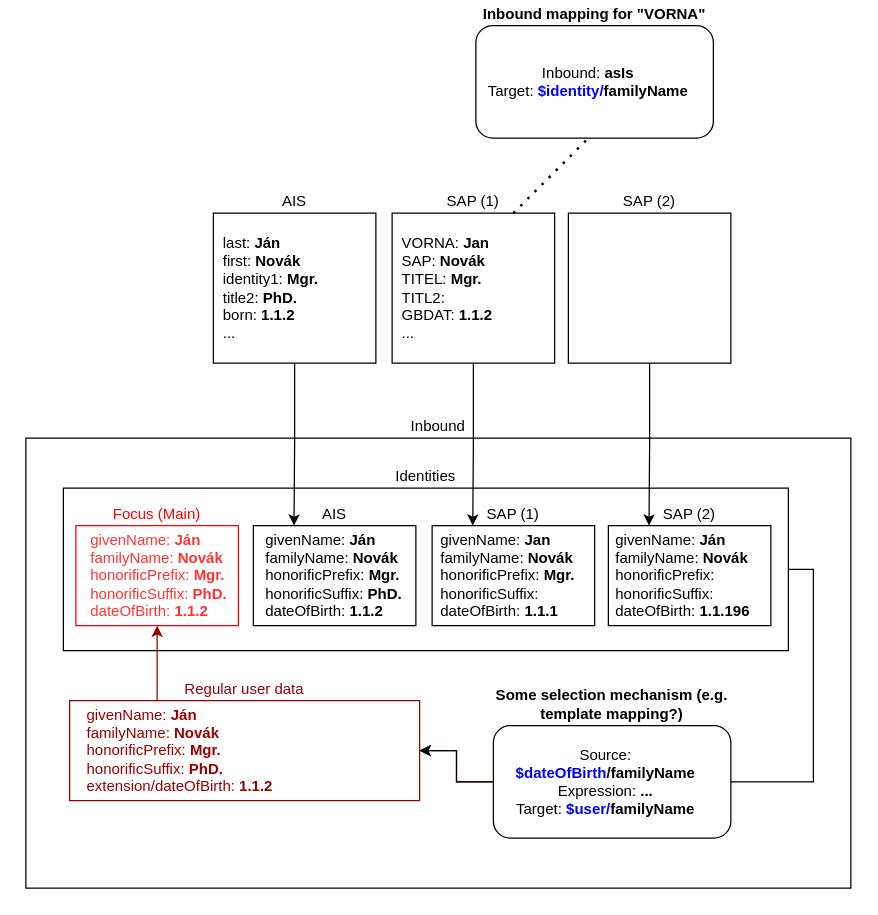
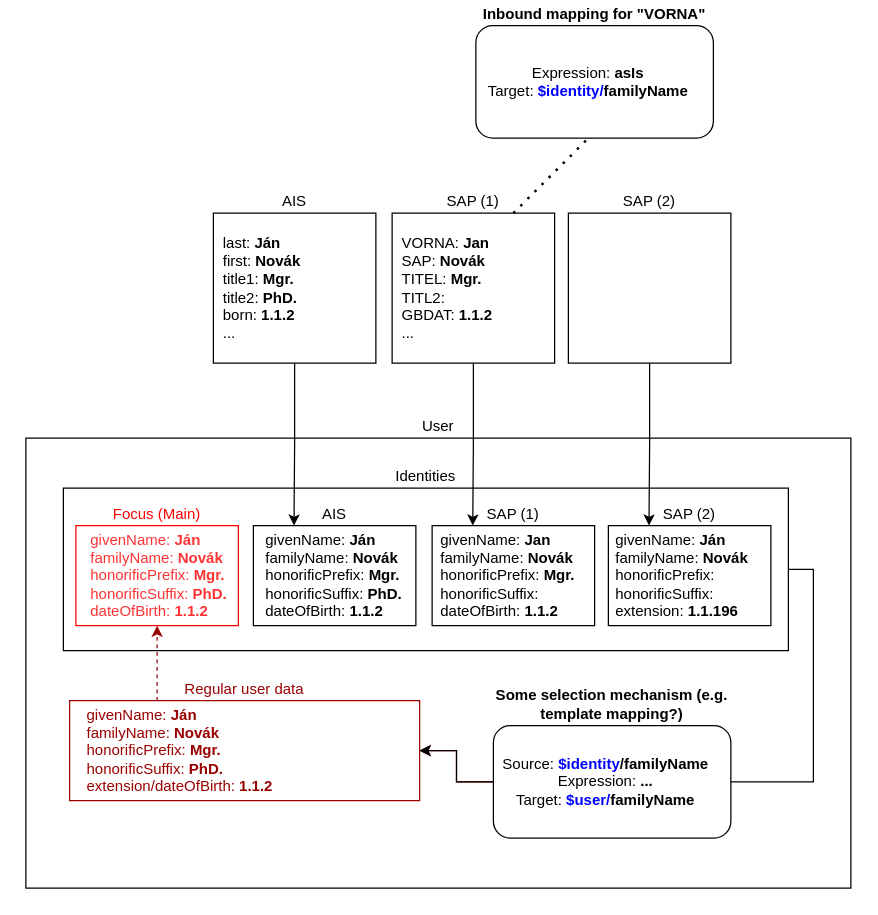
(588, 82) -> (588, 82)
(276, 288) -> (268, 288)
(438, 425) -> (438, 425)
(514, 576) -> (514, 576)
(689, 576) -> (681, 576)
(157, 666) -> (157, 666)
(606, 782) -> (606, 782)
